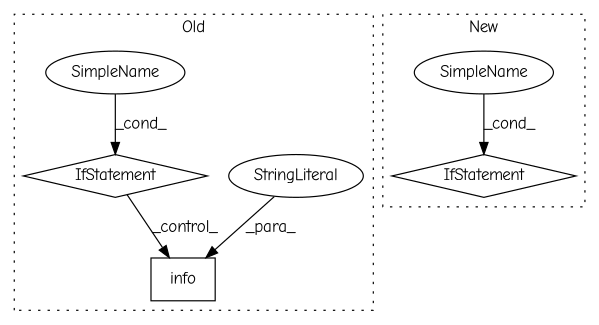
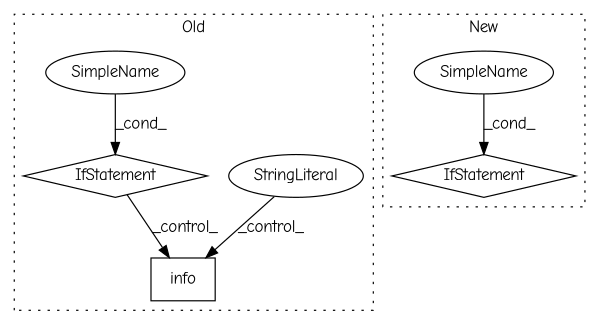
(271, 228) -> (271, 228)
